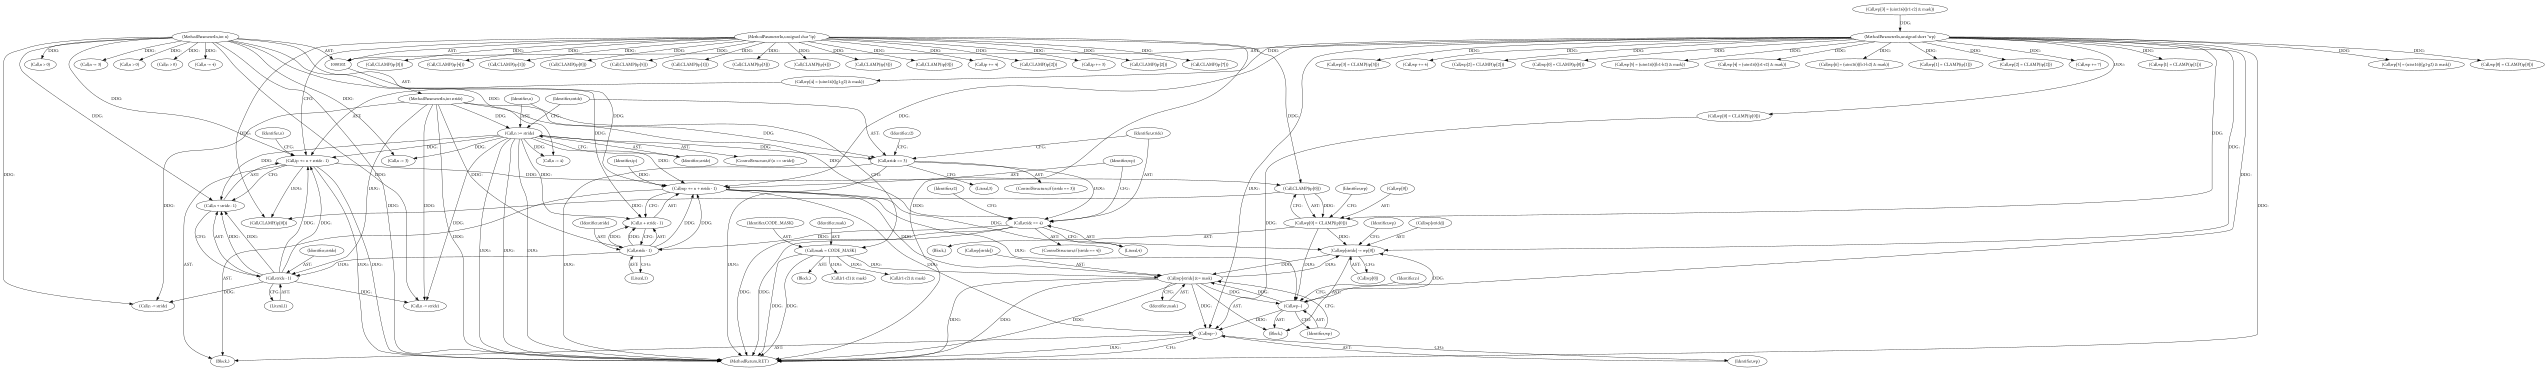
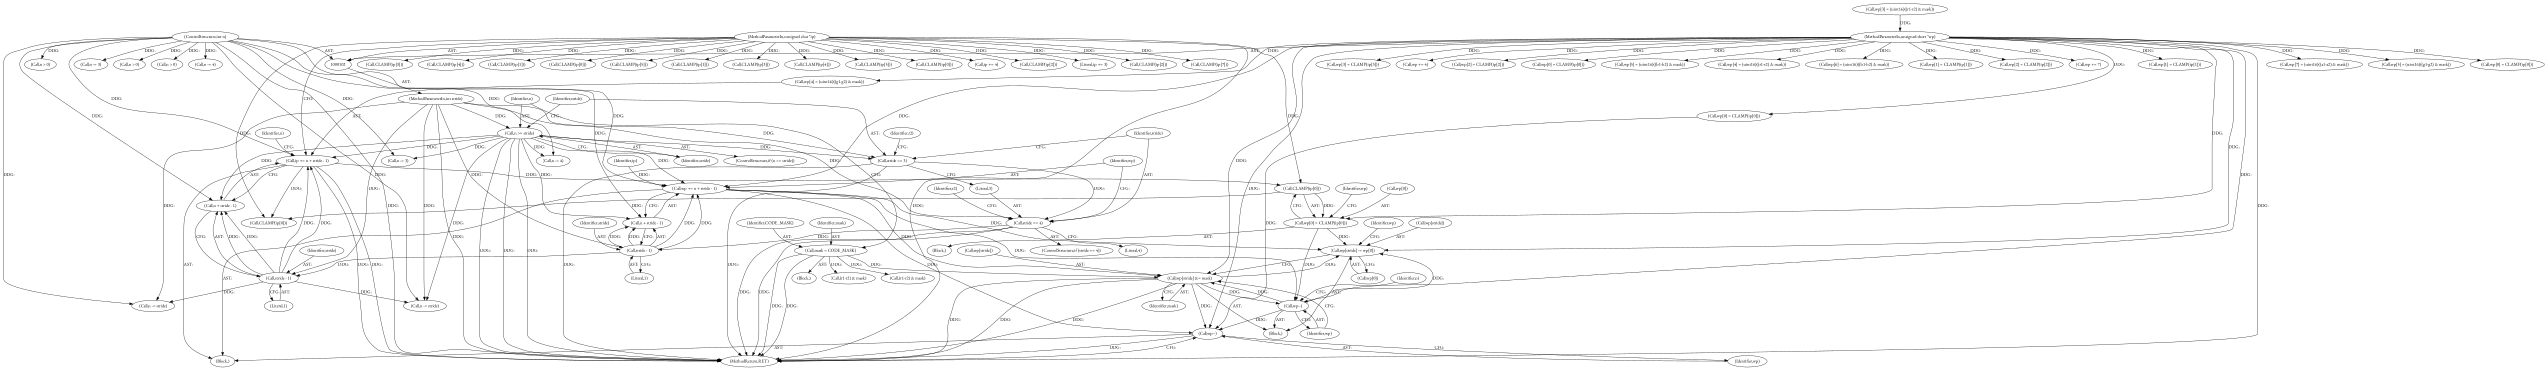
(205, 37) -> (205, 37)
none -> (1300, 52)
(1094, 65) -> (1094, 65)
none -> (2314, 65)
(1046, 189) -> none
(1083, 237) -> (1005, 205)
(1287, 264) -> (1287, 264)
